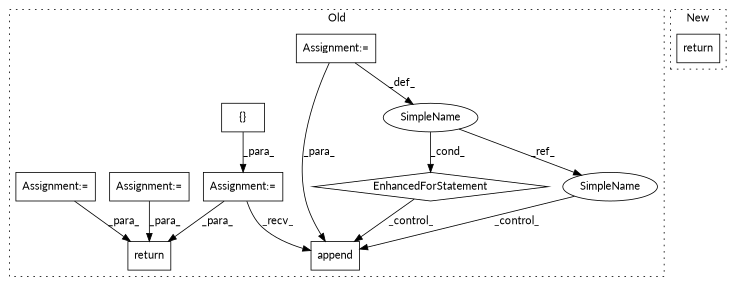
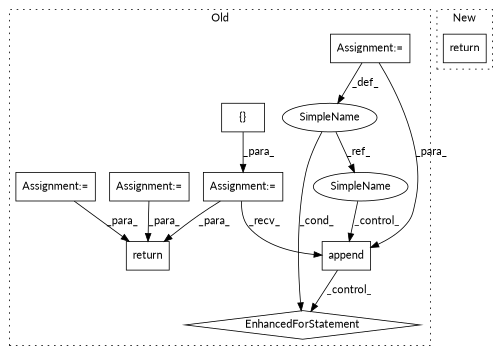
(388, 218) -> (326, 287)
